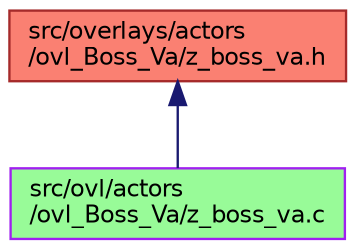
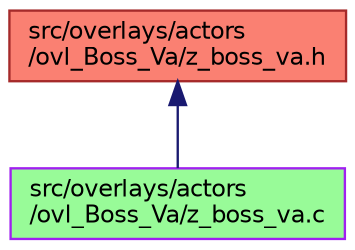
(178, 204) -> (178, 204)
